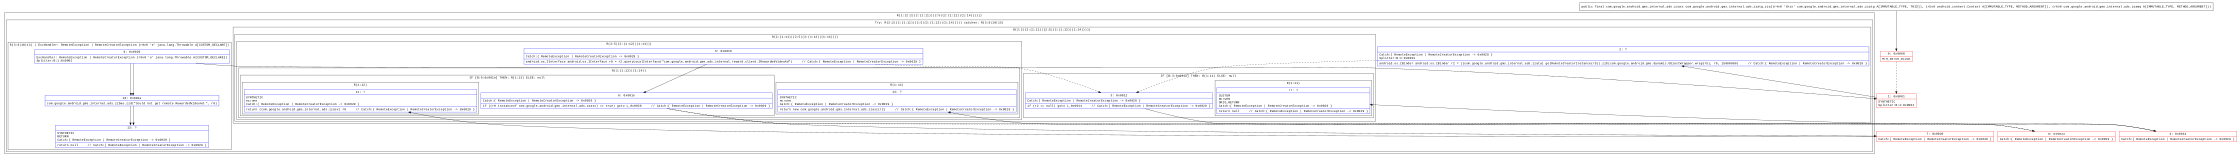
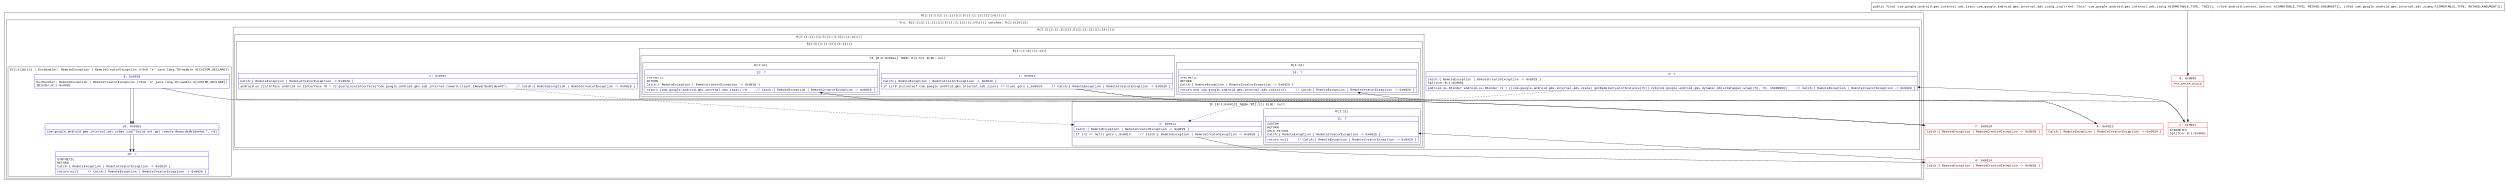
(54, 61) -> (54, 85)
(1896, 77) -> (2188, 103)
(676, 78) -> none
